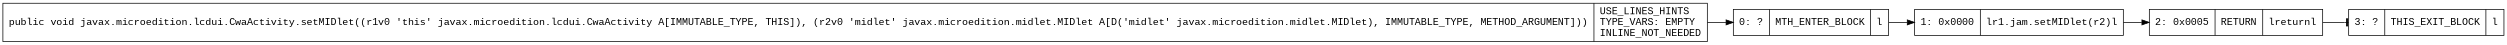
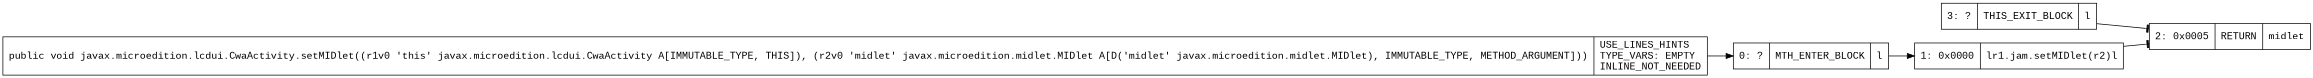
(2133, 22) -> (2134, 45)
(2293, 22) -> (2287, 36)
(2334, 22) -> (2121, 26)
